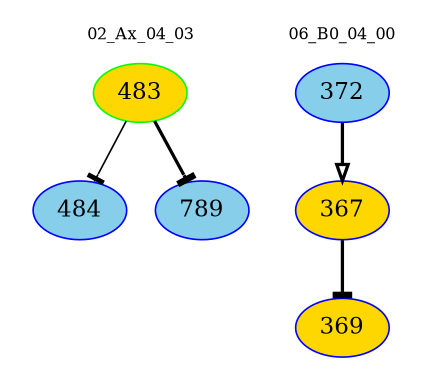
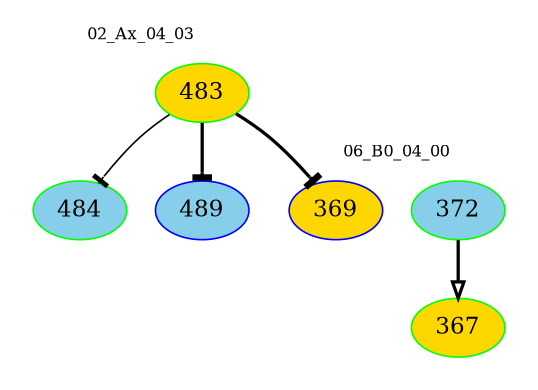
(342, 93) -> (458, 210)
(80, 210) -> (80, 210)
(202, 210) -> (202, 210)
(342, 210) -> (458, 328)
(342, 265) -> (286, 152)
